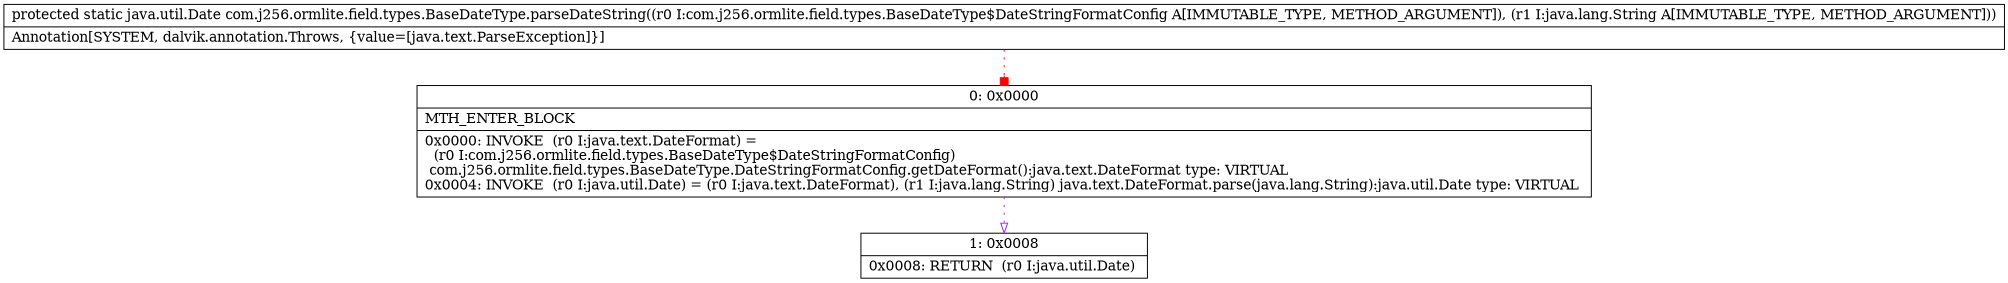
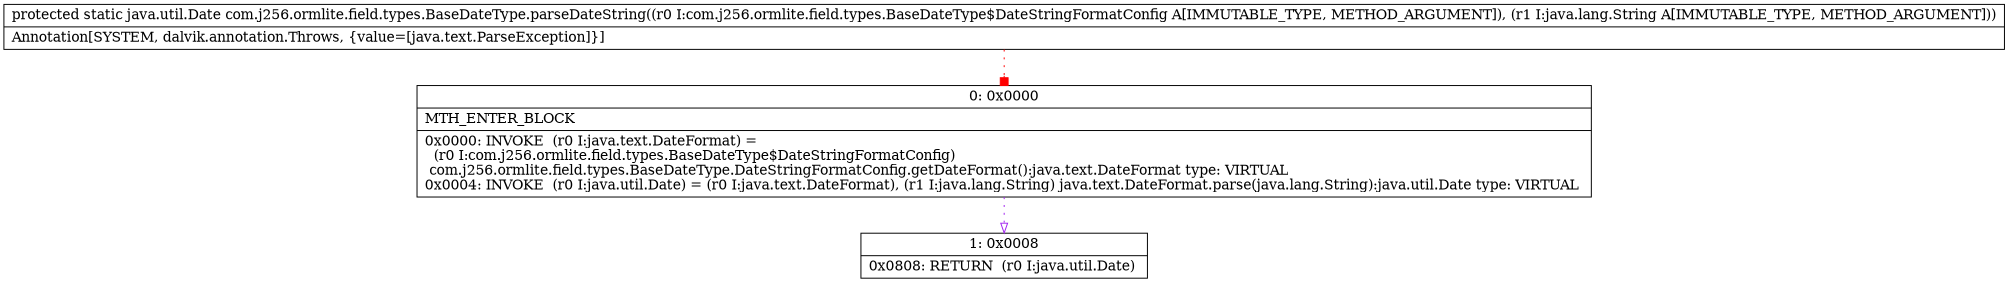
(1004, 266) -> (1004, 266)
